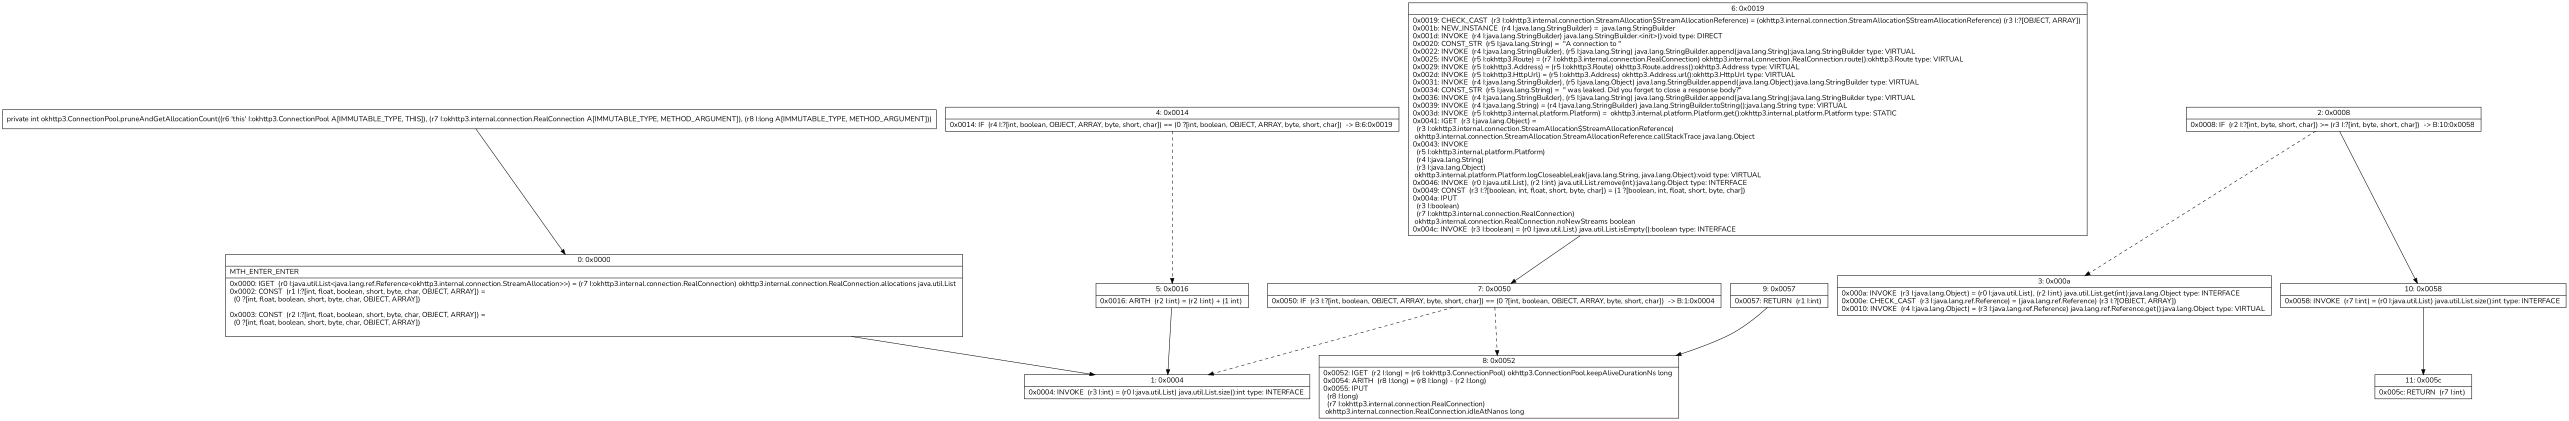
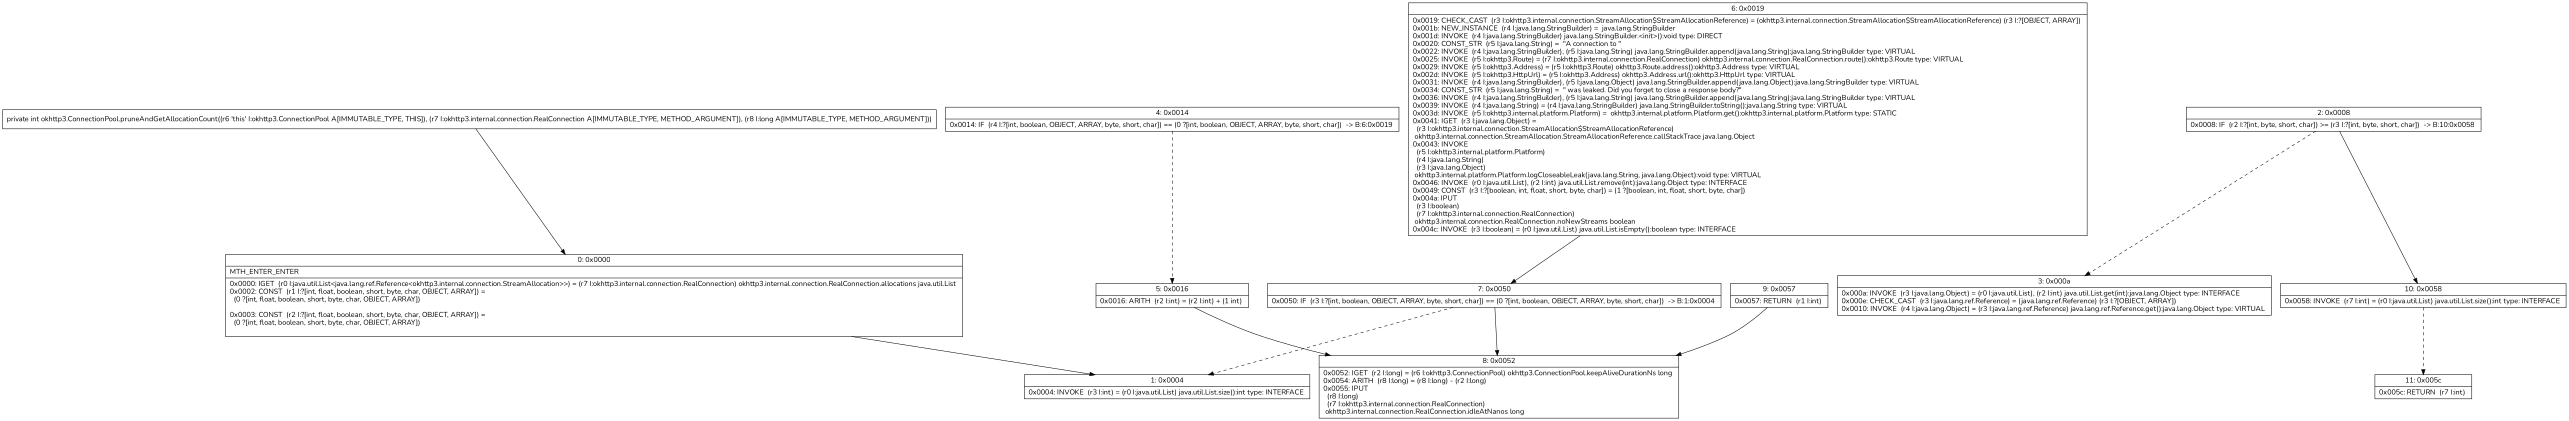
(1496, 329) -> (1496, 329)
(1170, 338) -> (1258, 335)
(2423, 338) -> (2423, 338)
